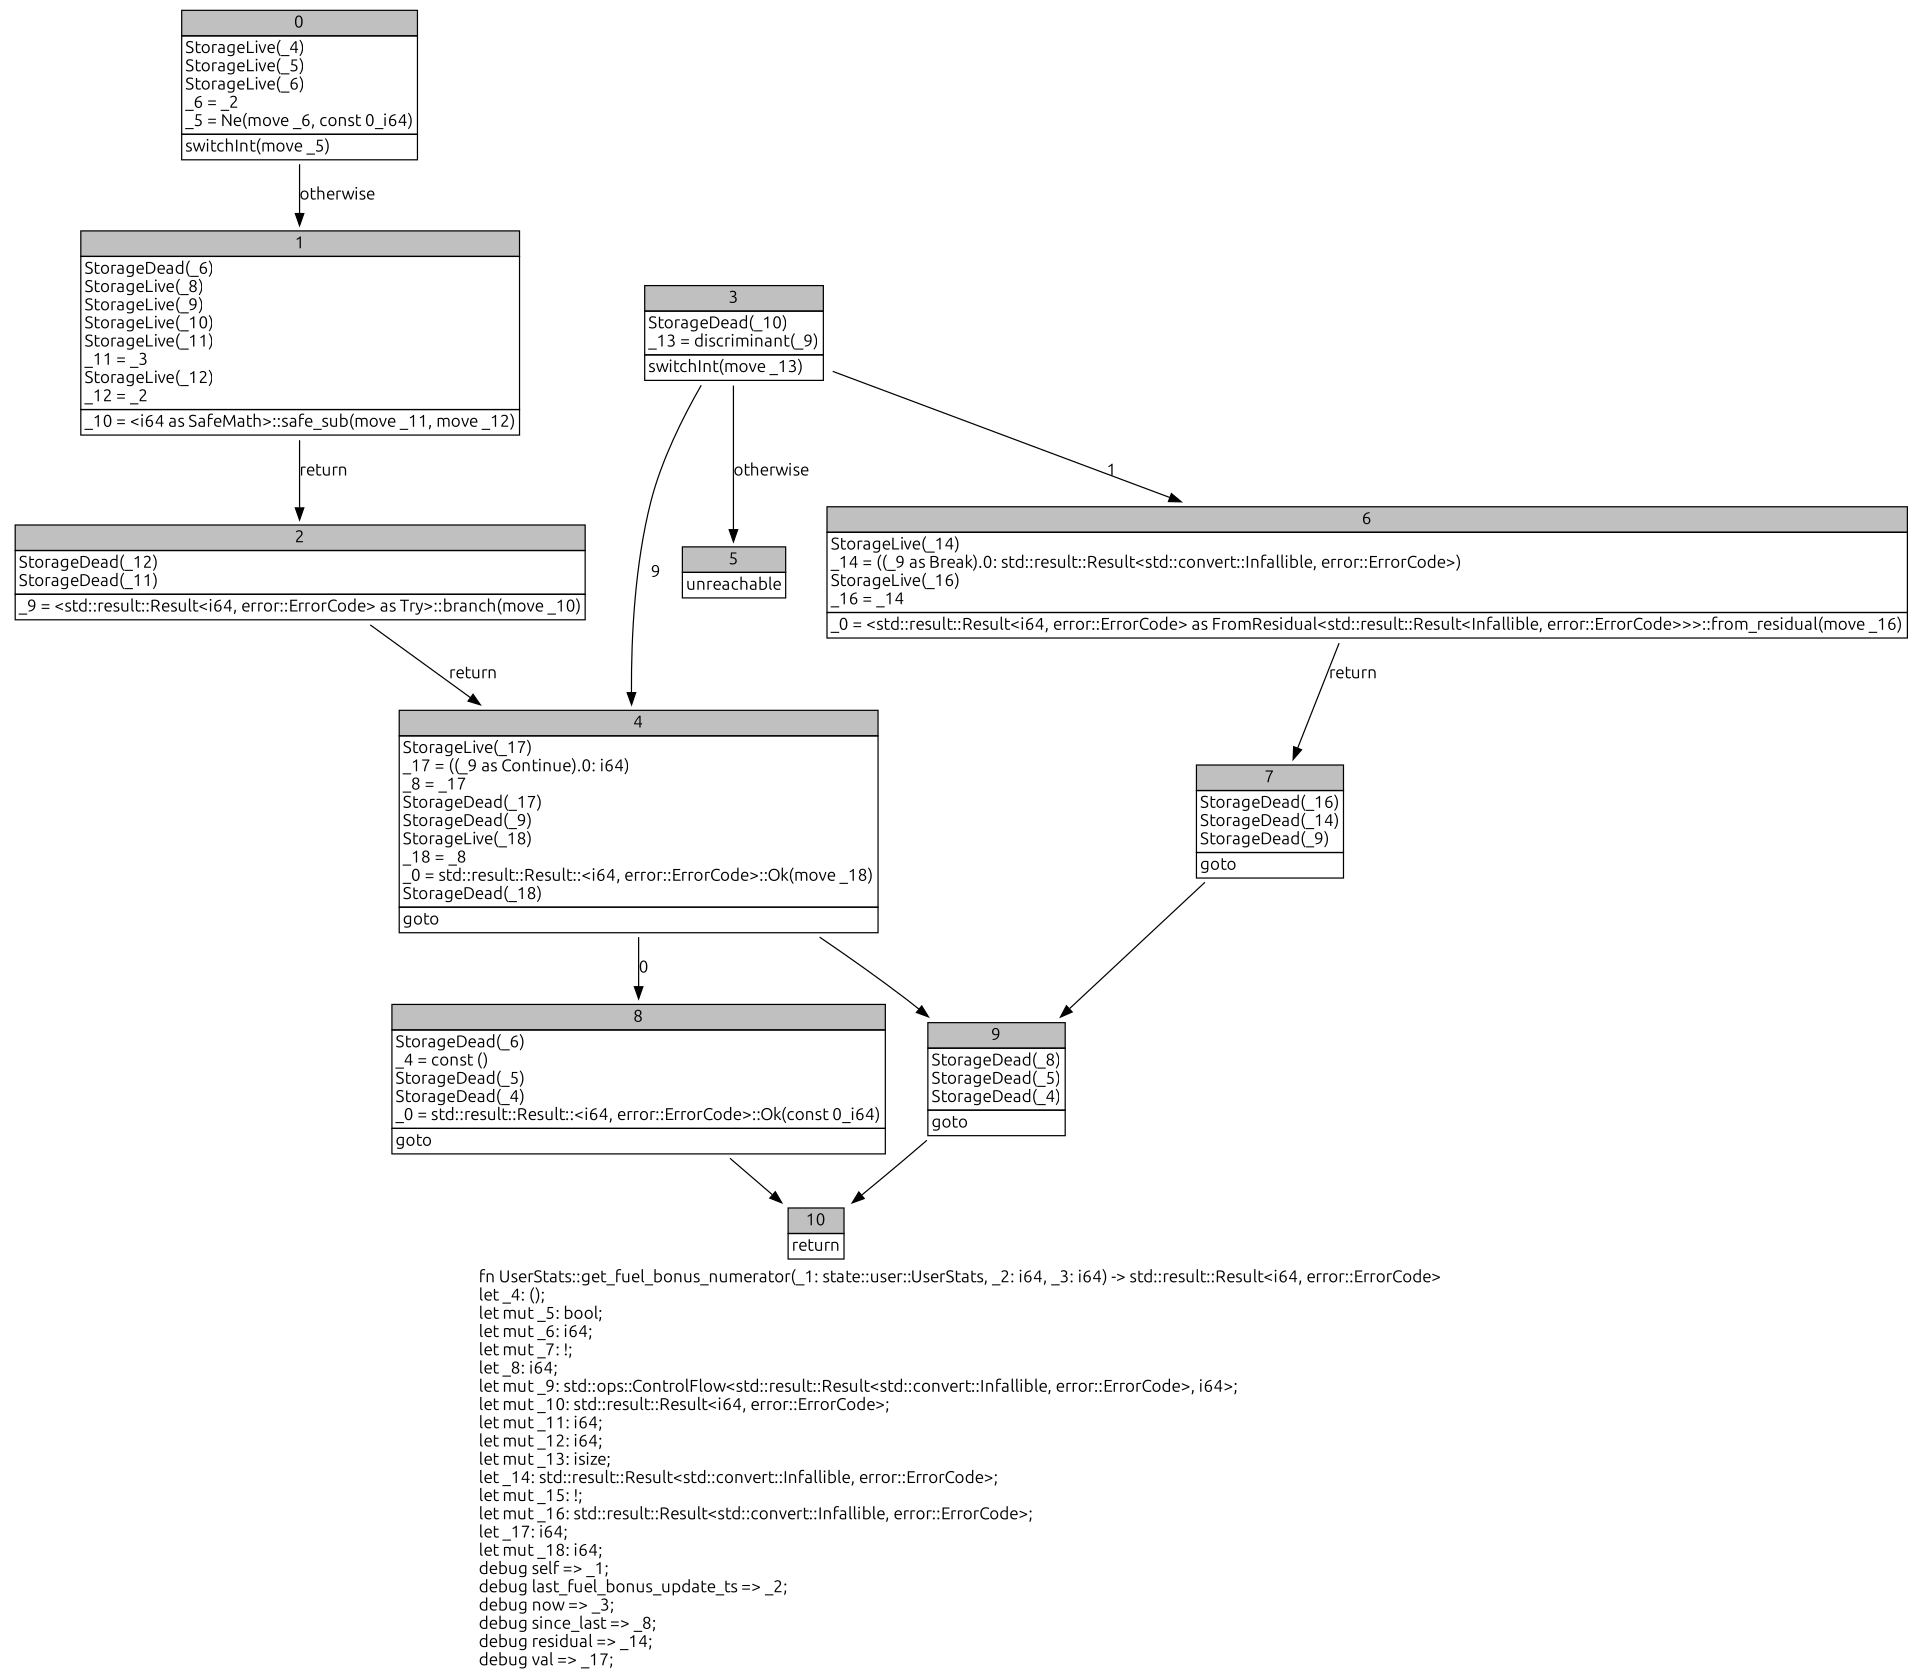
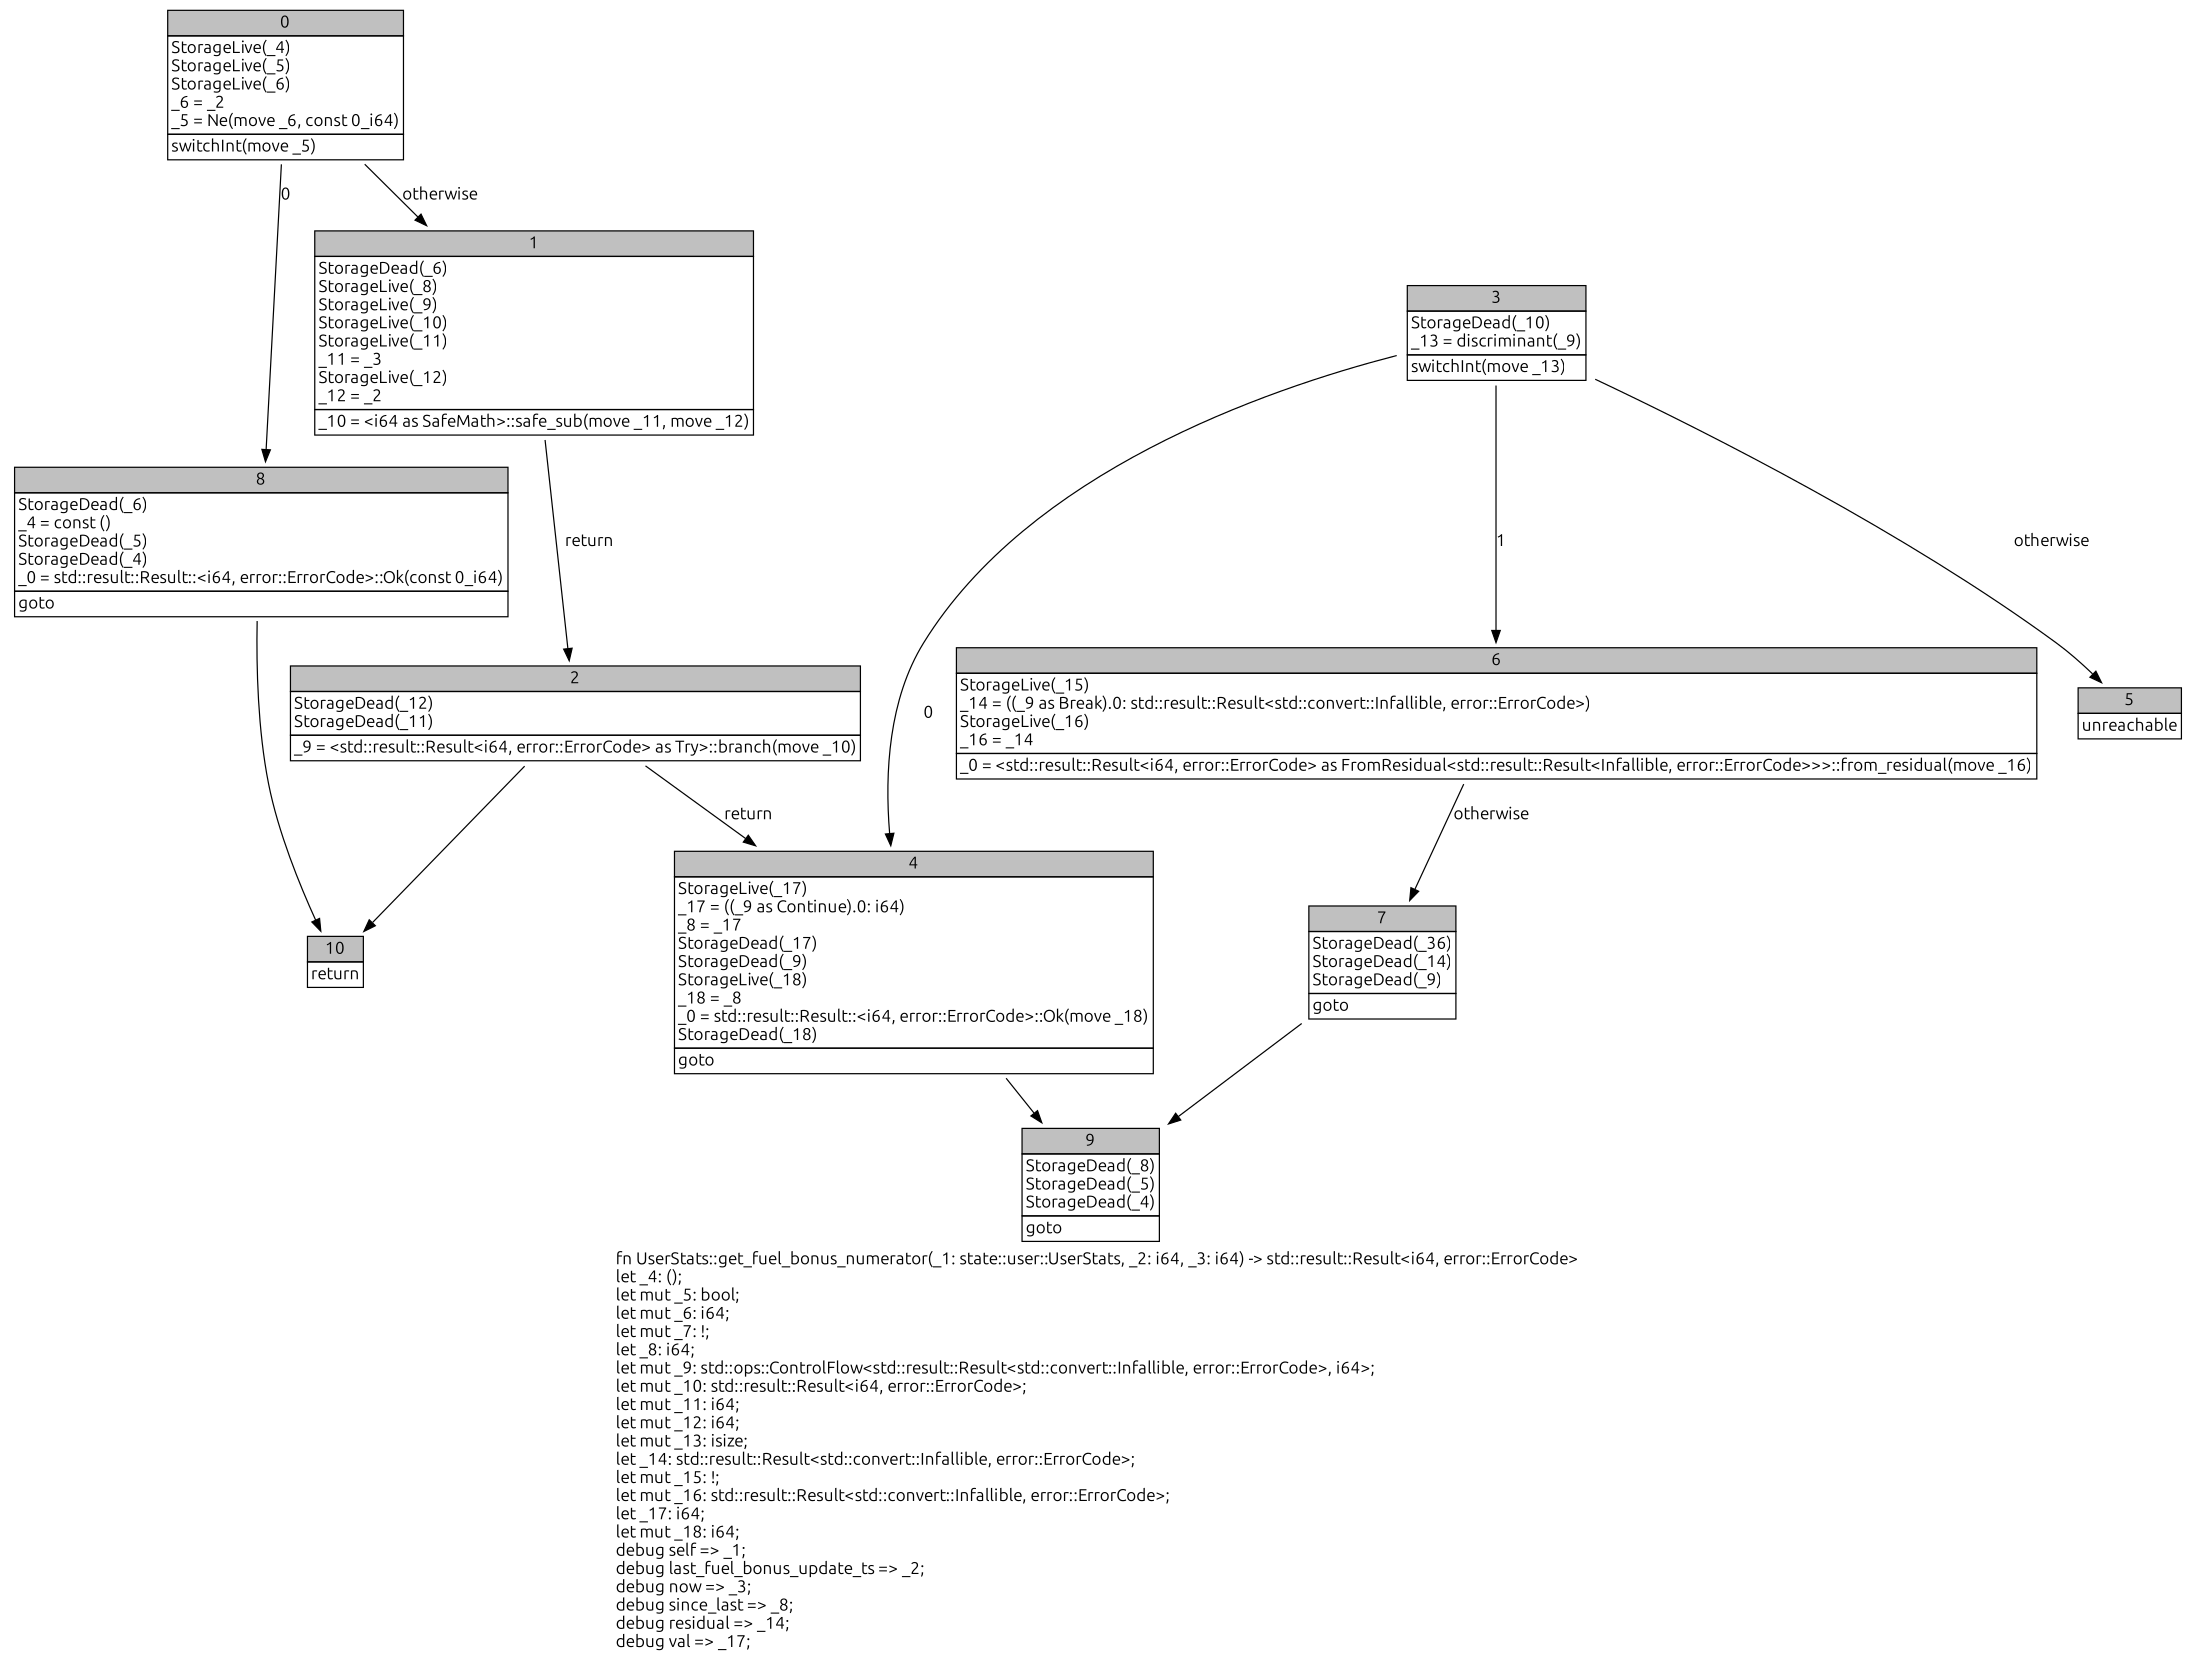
(896, 544) -> (1025, 685)
(656, 572) -> (929, 713)
(1353, 674) -> (1492, 815)
(1270, 803) -> (1382, 944)
(639, 962) -> (274, 307)
(894, 1168) -> (449, 844)
